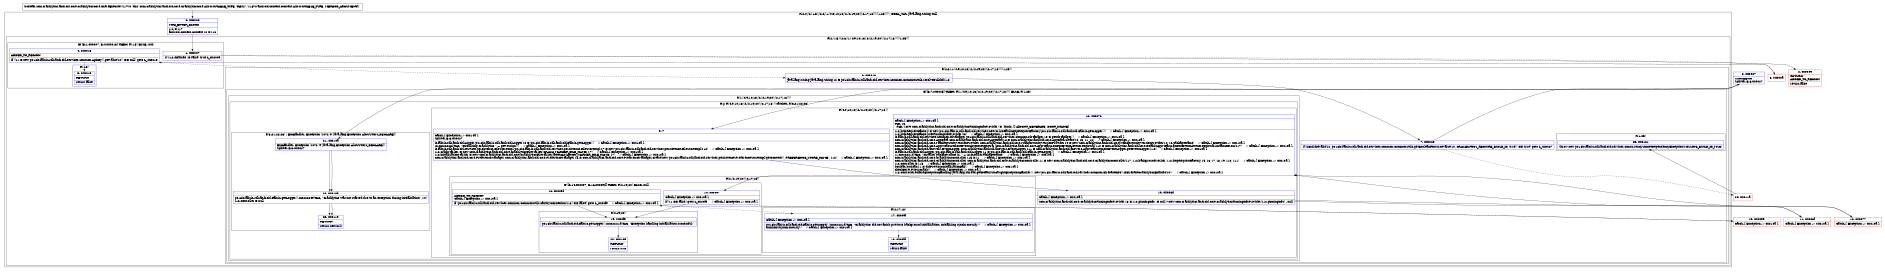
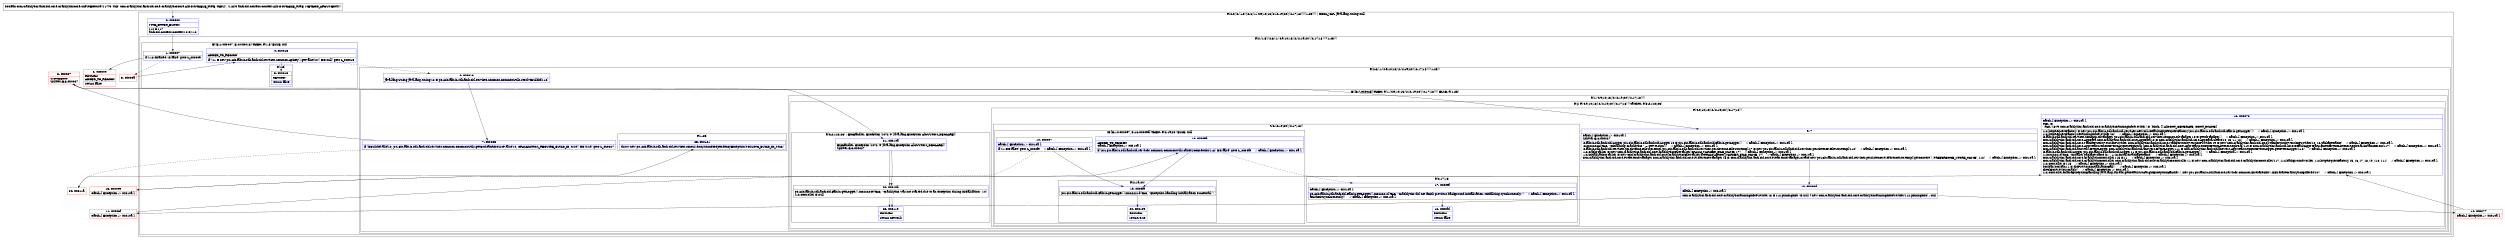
(192, 58) -> (173, 58)
(1749, 78) -> (64, 78)
(808, 175) -> none
